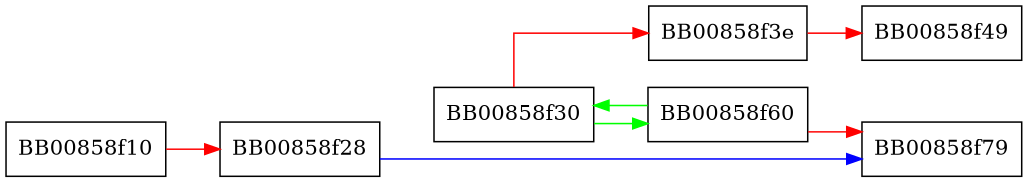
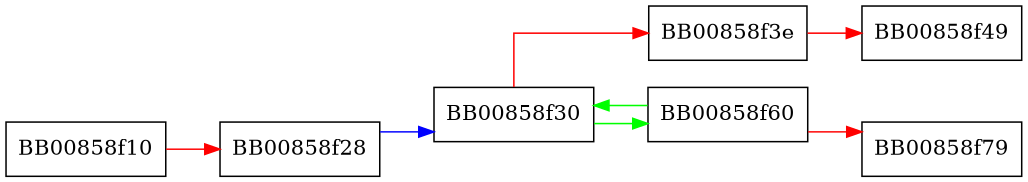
(613, 159) -> (399, 132)
